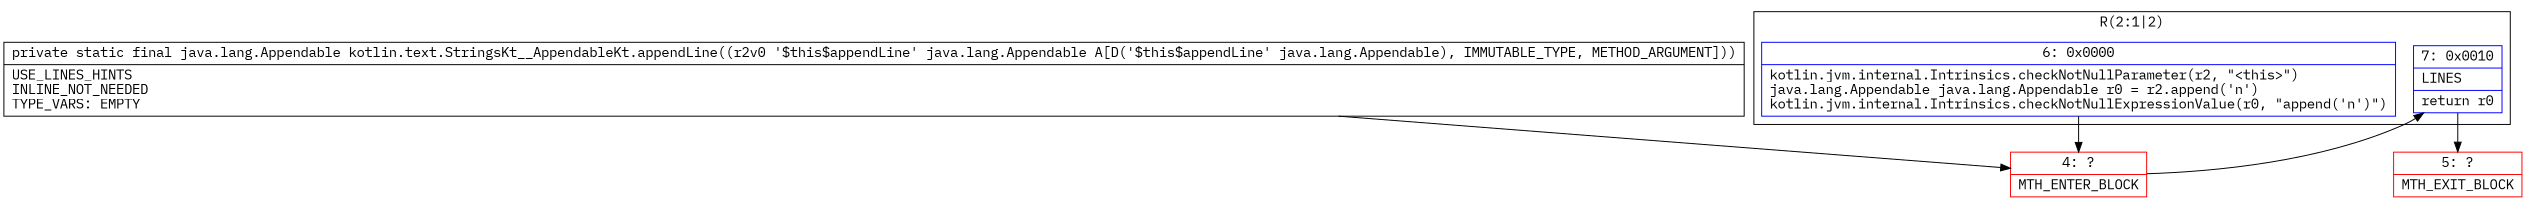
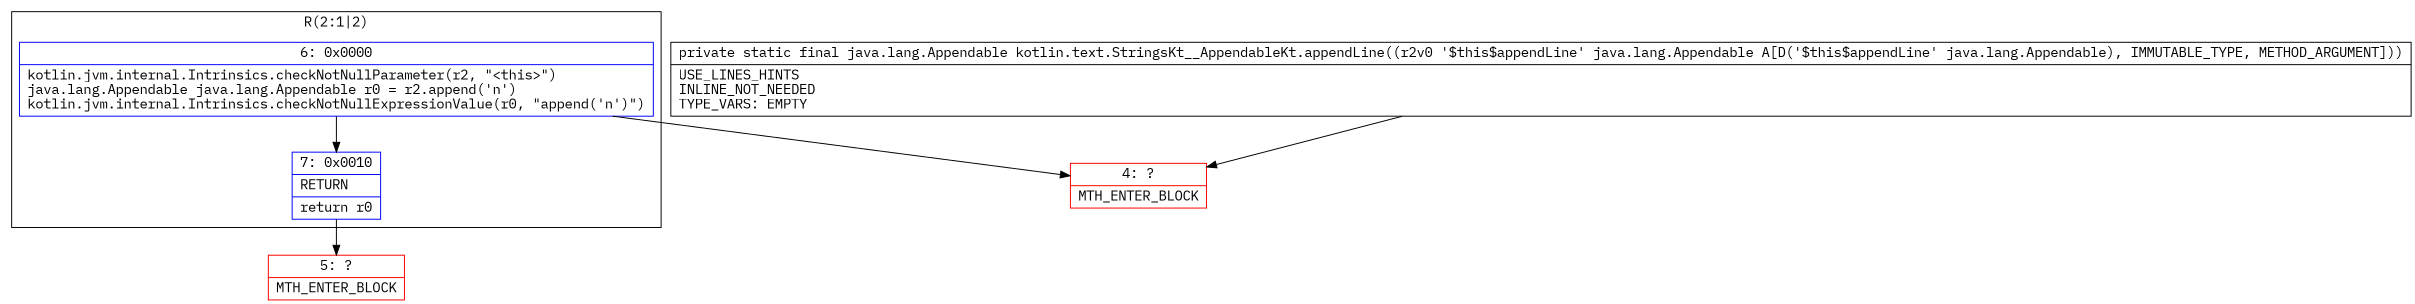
(2442, 79) -> (324, 185)
(2284, 160) -> (336, 129)
(2458, 185) -> (336, 288)
